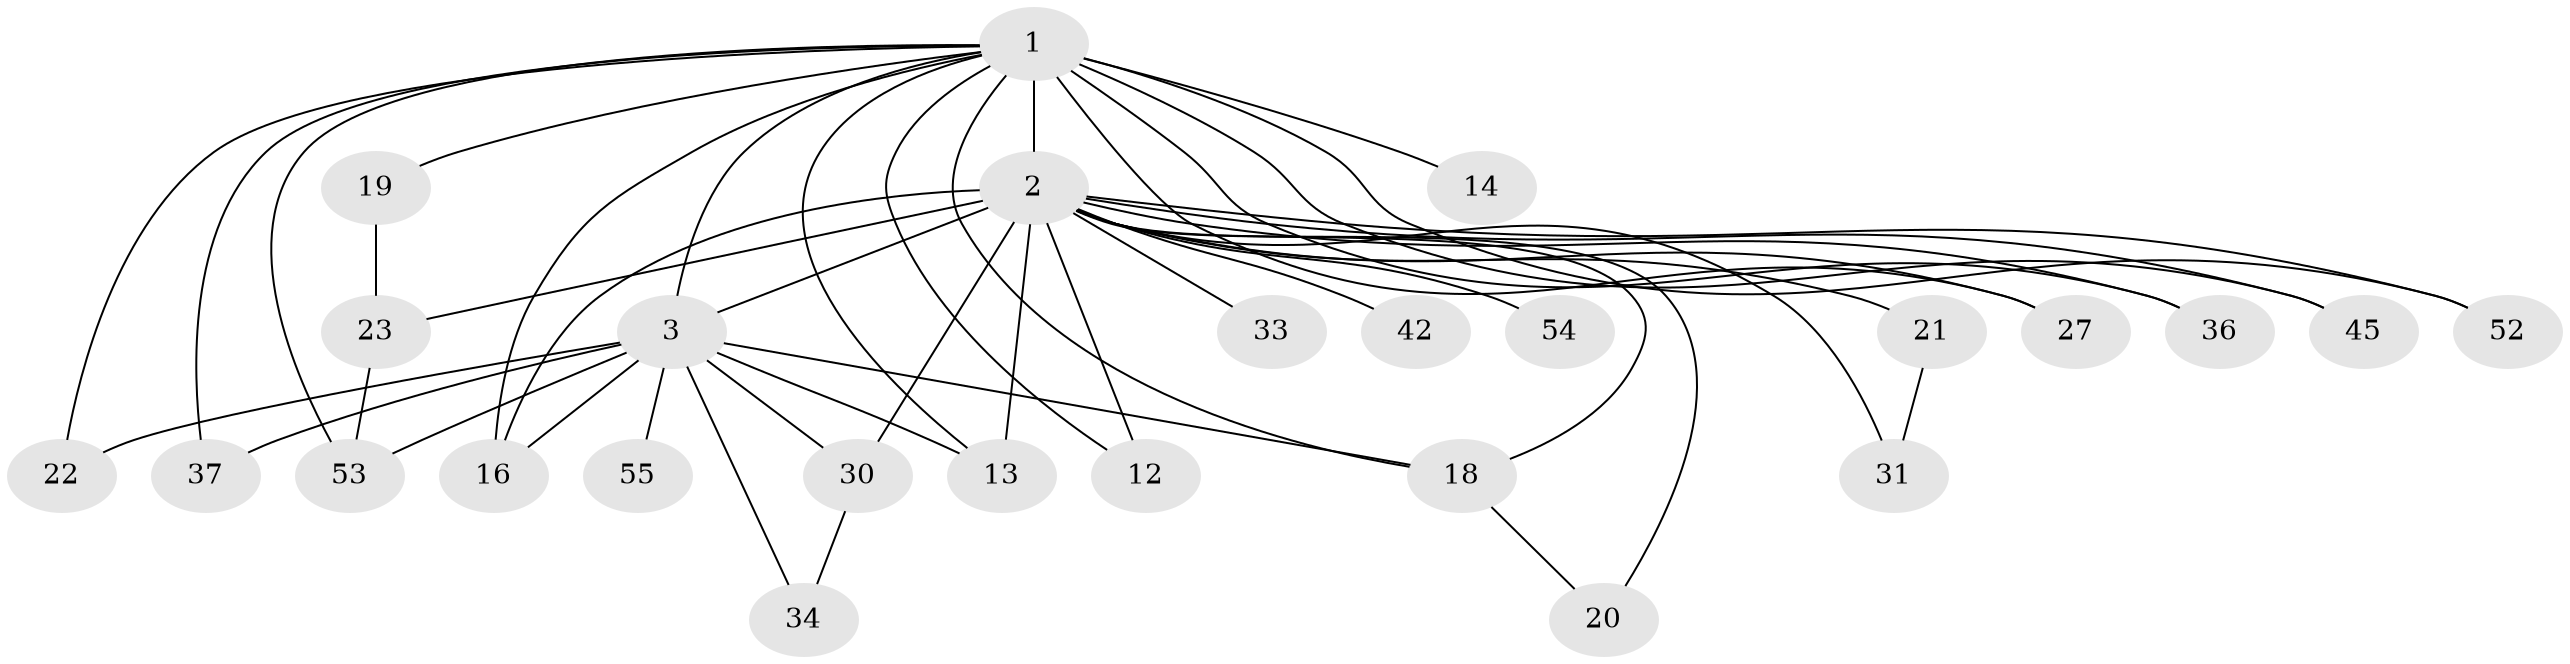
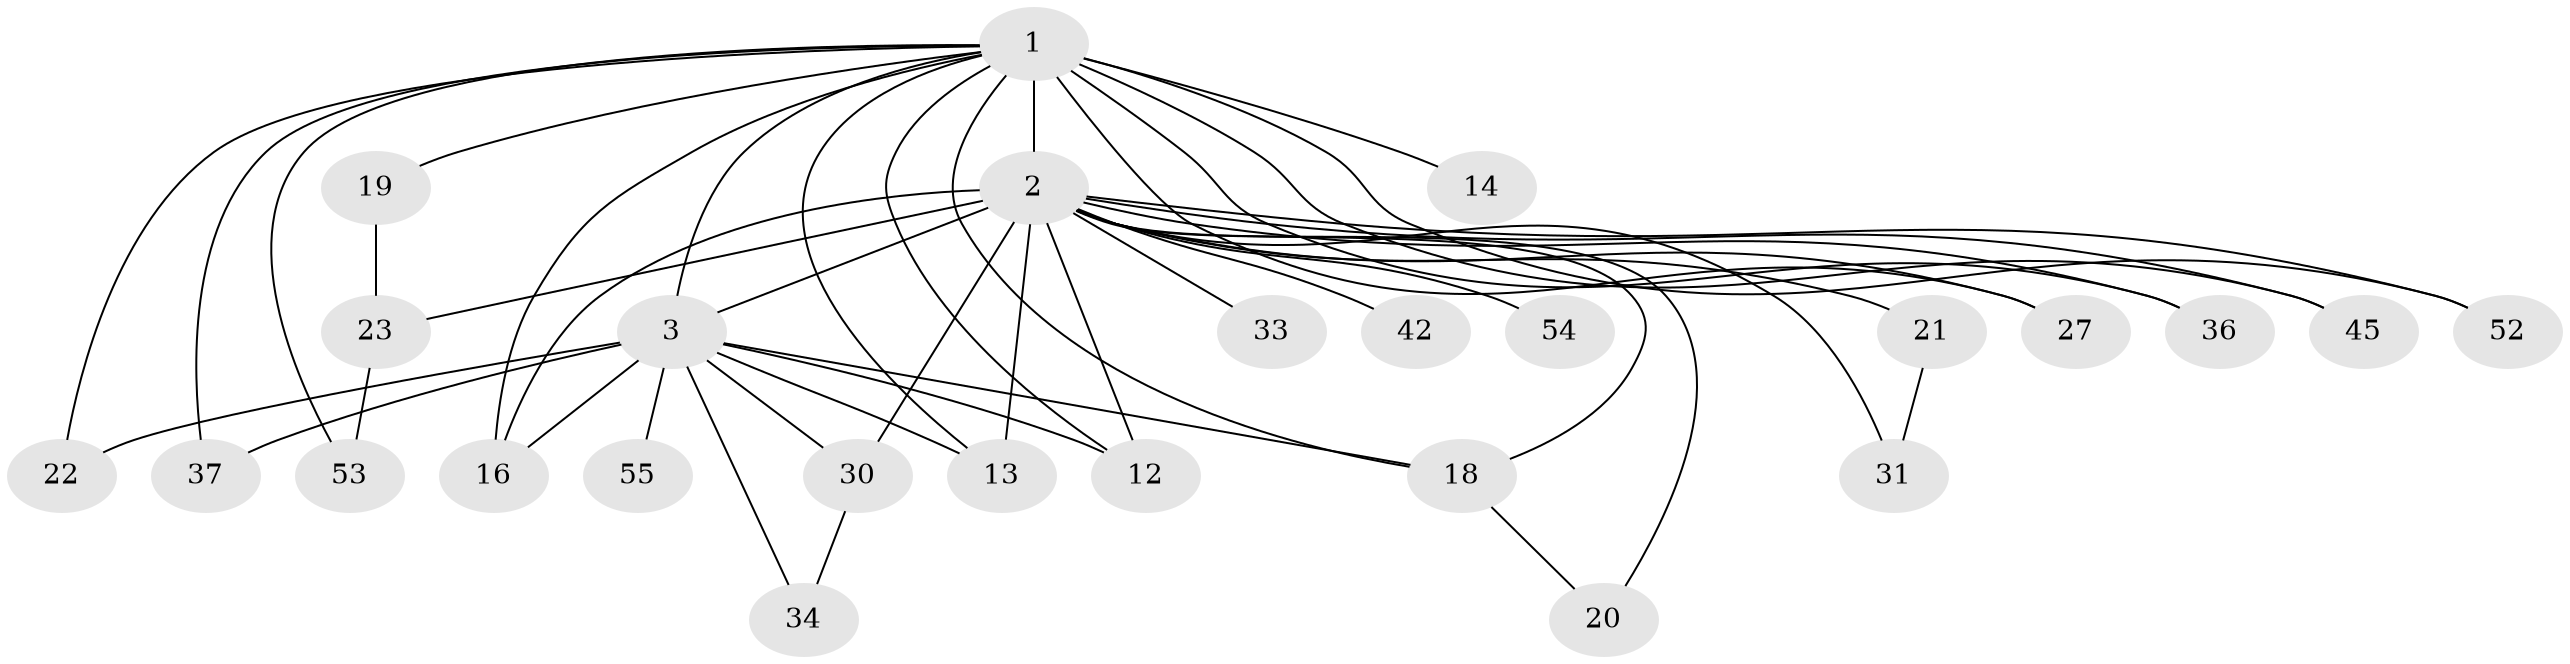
(486, 412) -> (925, 393)
